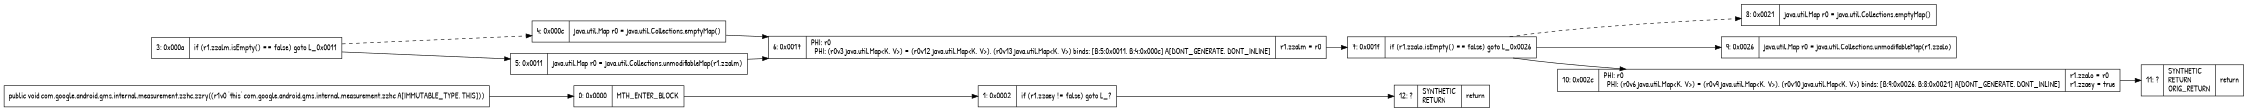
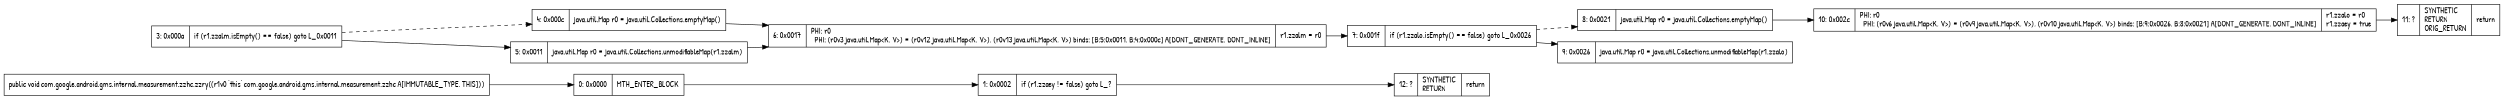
(1566, 64) -> (1790, 20)
